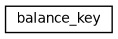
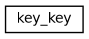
(59, 19) -> (44, 19)
